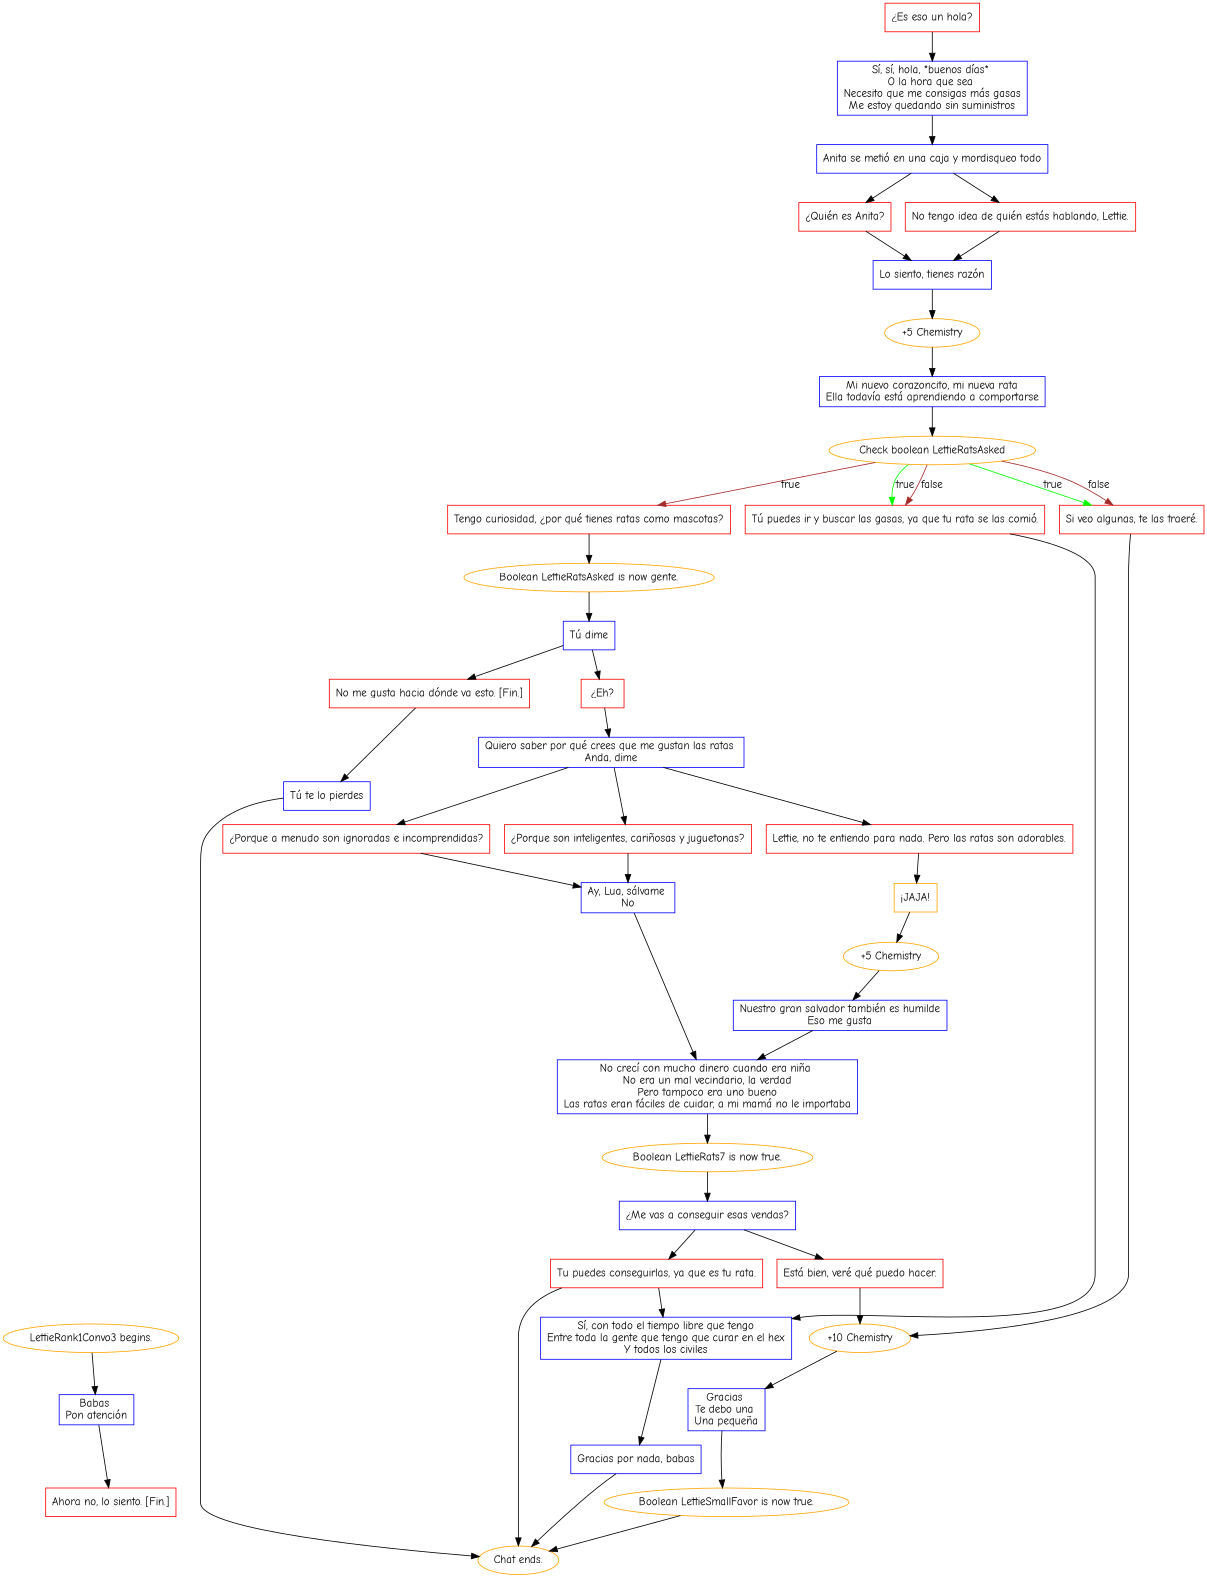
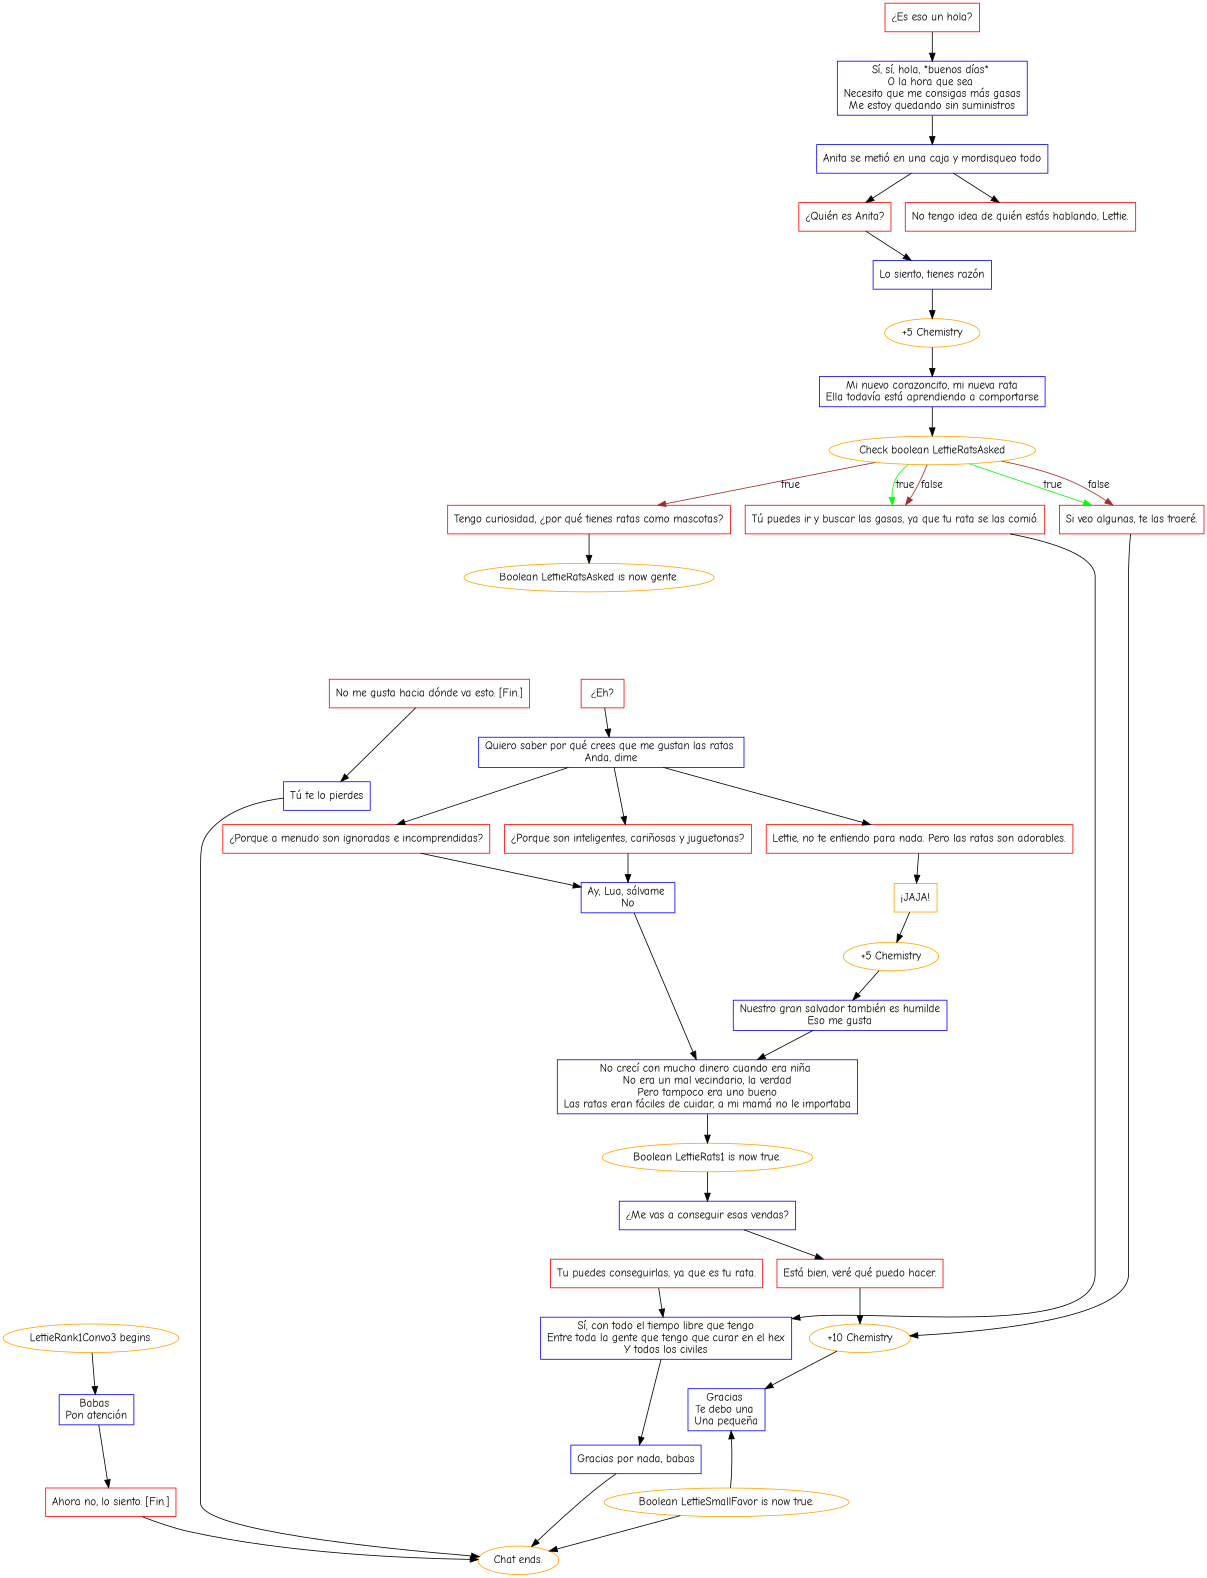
(980, 244) -> none
(589, 636) -> none
(707, 1158) -> (707, 1158)
(685, 1242) -> none
(518, 1402) -> (305, 1550)
(721, 1455) -> (732, 1463)
